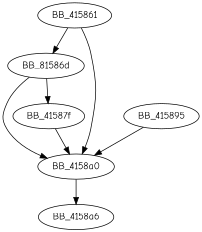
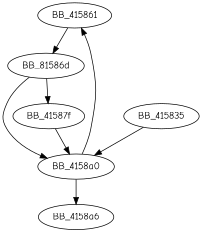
(96, 87) -> (96, 94)
(161, 116) -> (161, 116)
